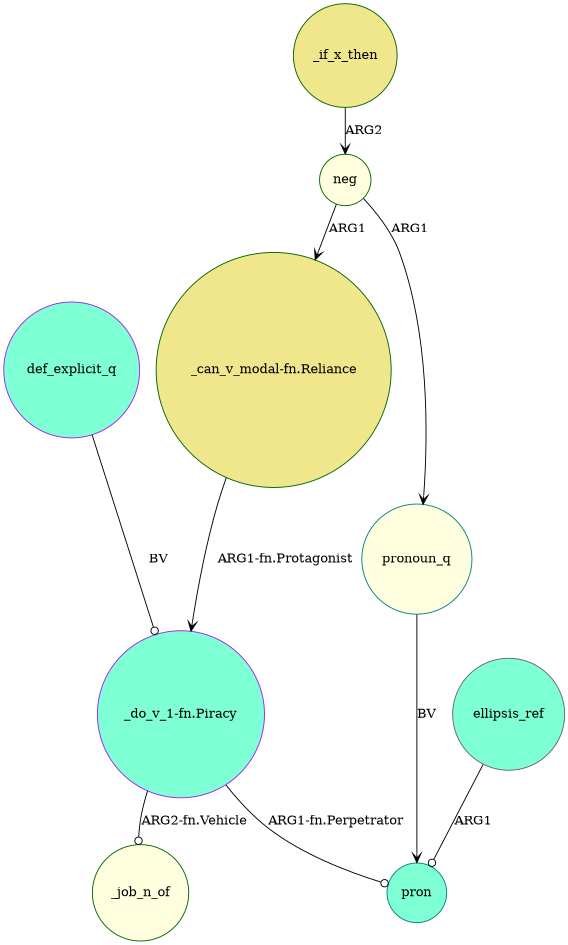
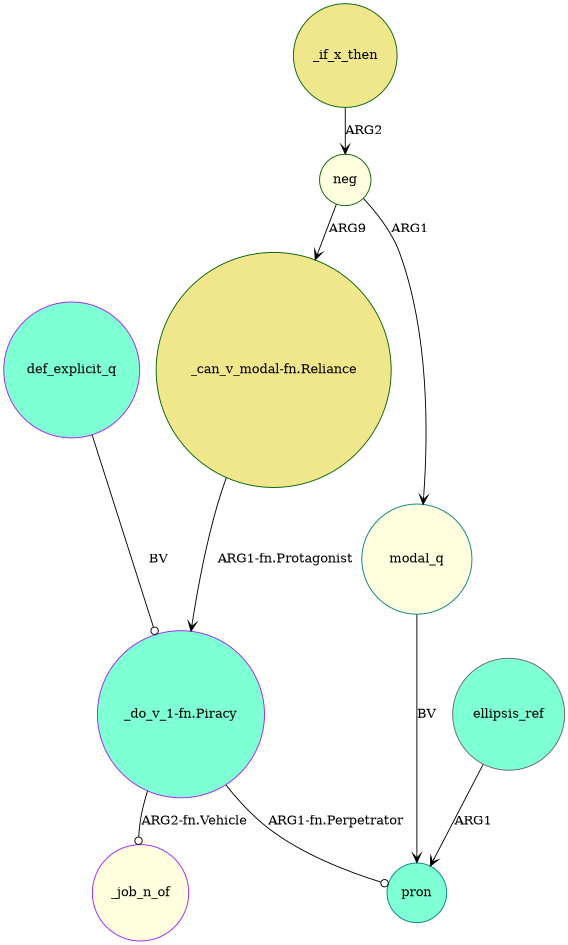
(348, 229) -> (348, 229)
(417, 559) -> (417, 559)
(458, 812) -> (458, 812)
(141, 893) -> (141, 893)
